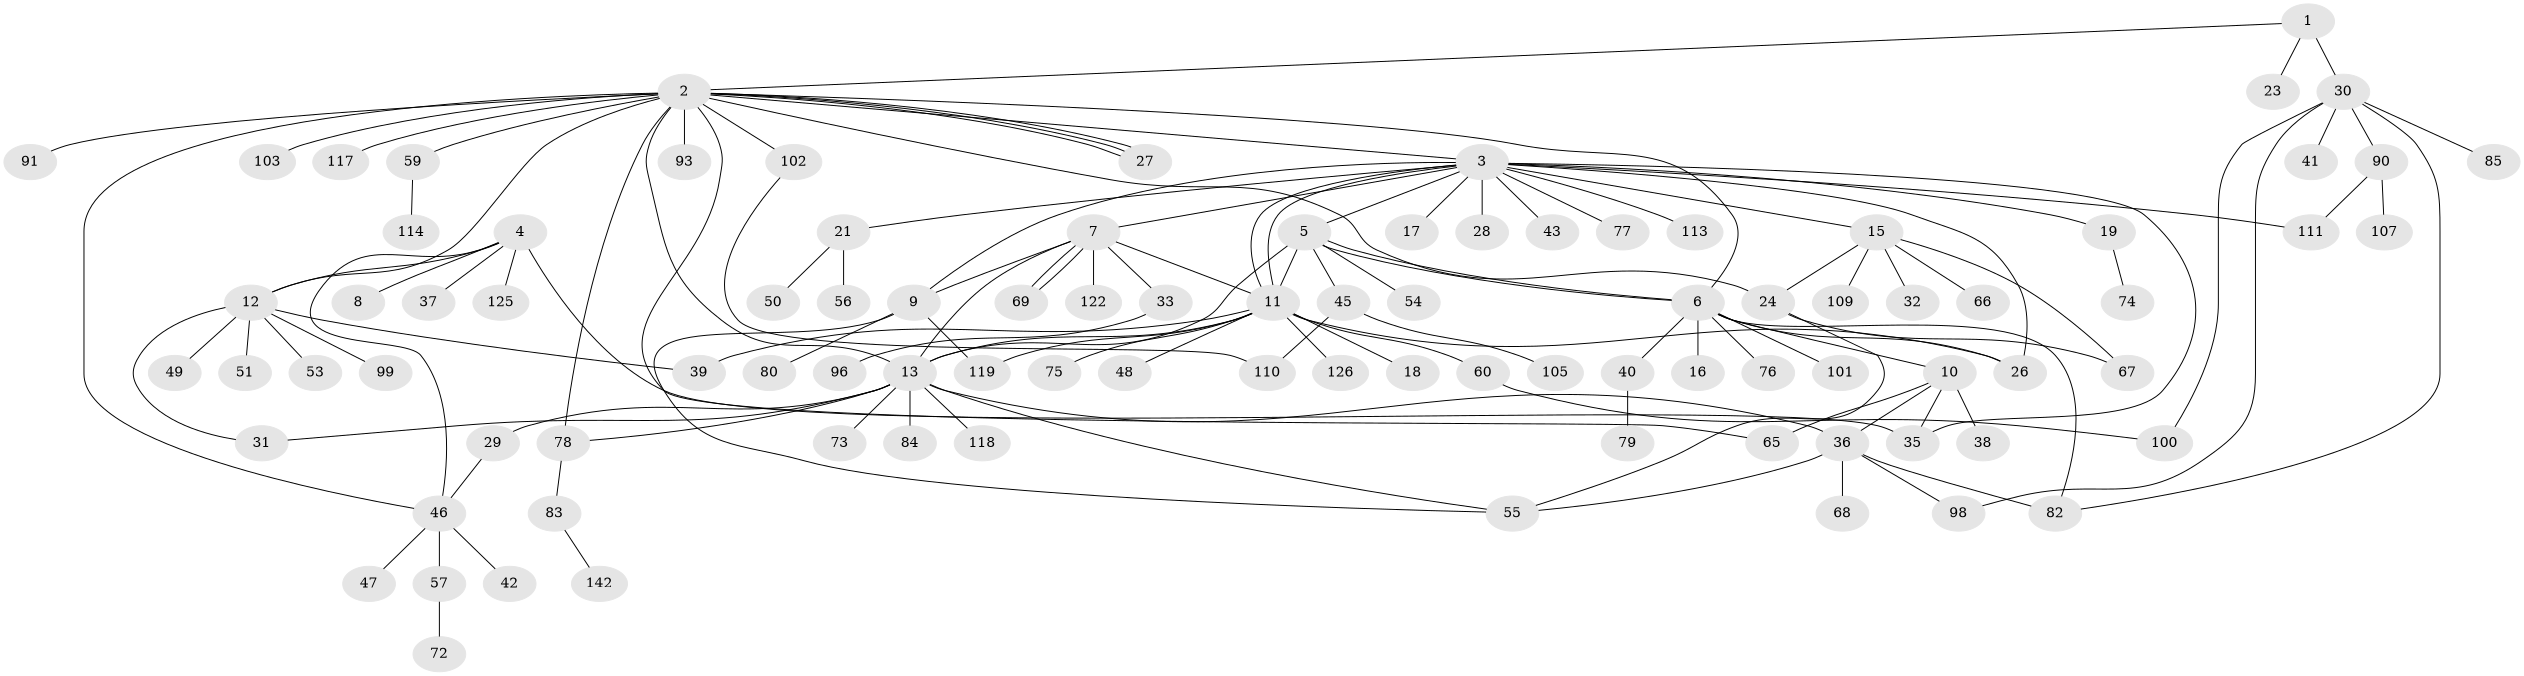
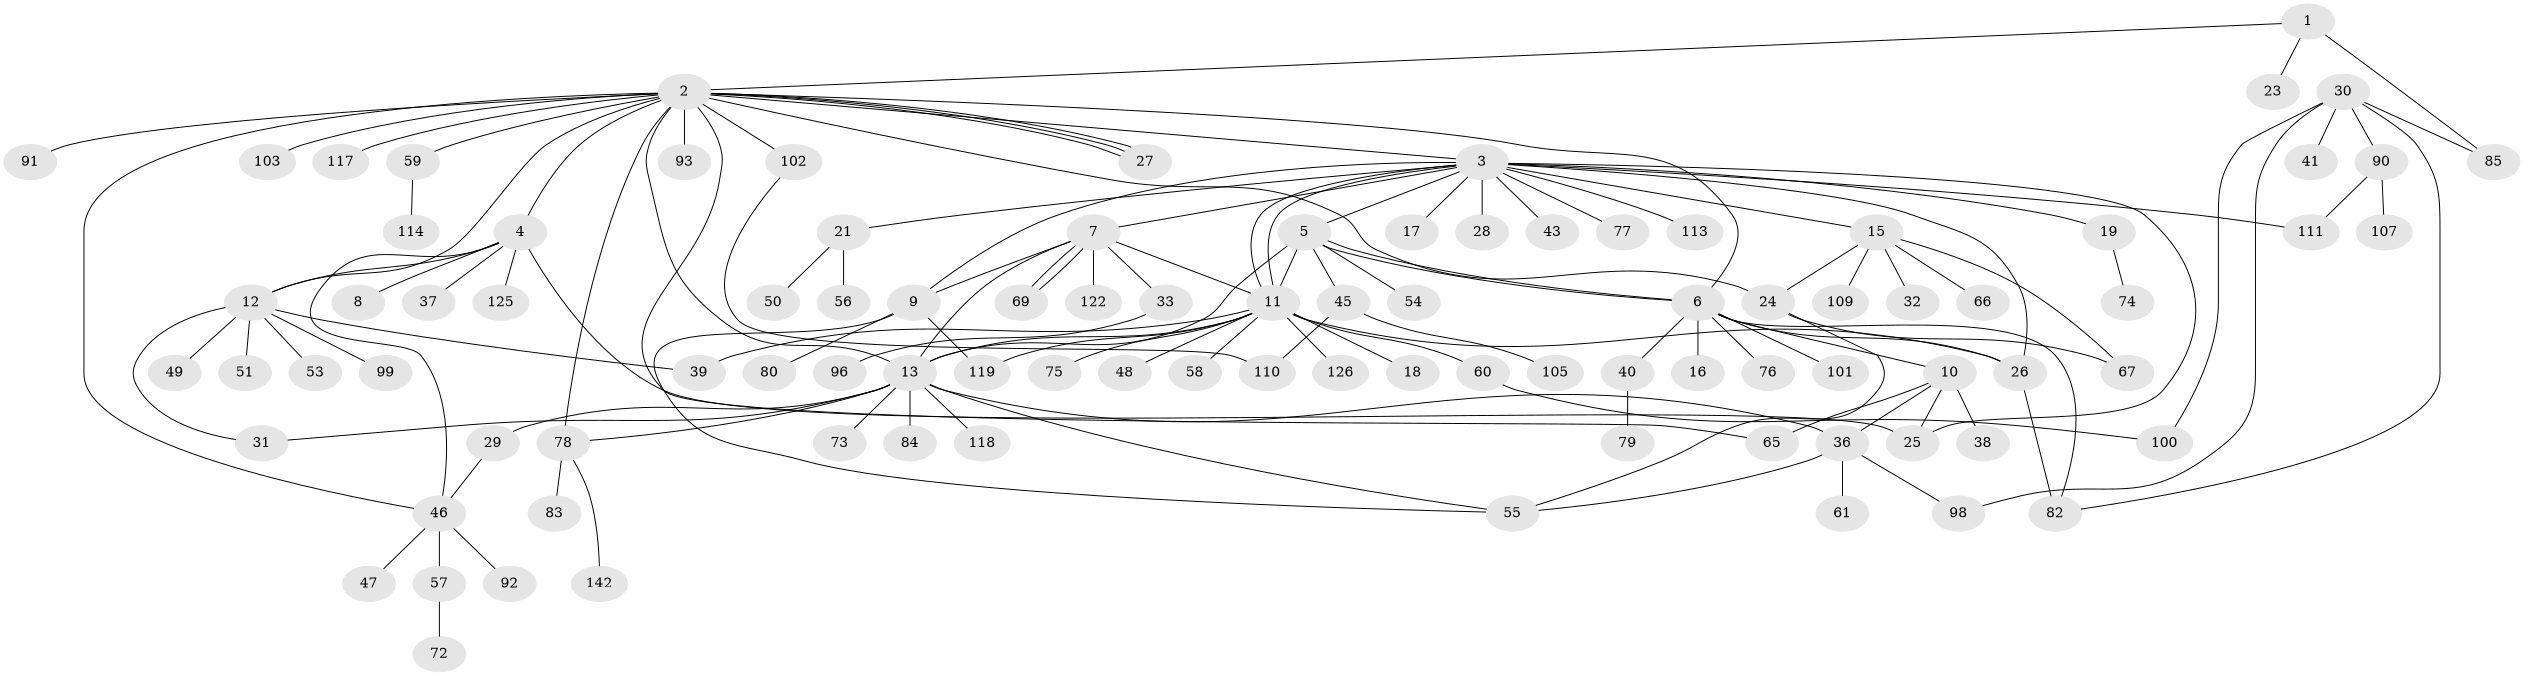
(2326, 57) -> (2401, 91)
none -> (582, 143)
none -> (1195, 373)
(1913, 443) -> (1913, 443)
(1947, 482) -> (2038, 443)
(1842, 514) -> (1842, 514)
(577, 549) -> (593, 511)
(510, 584) -> (510, 584)
